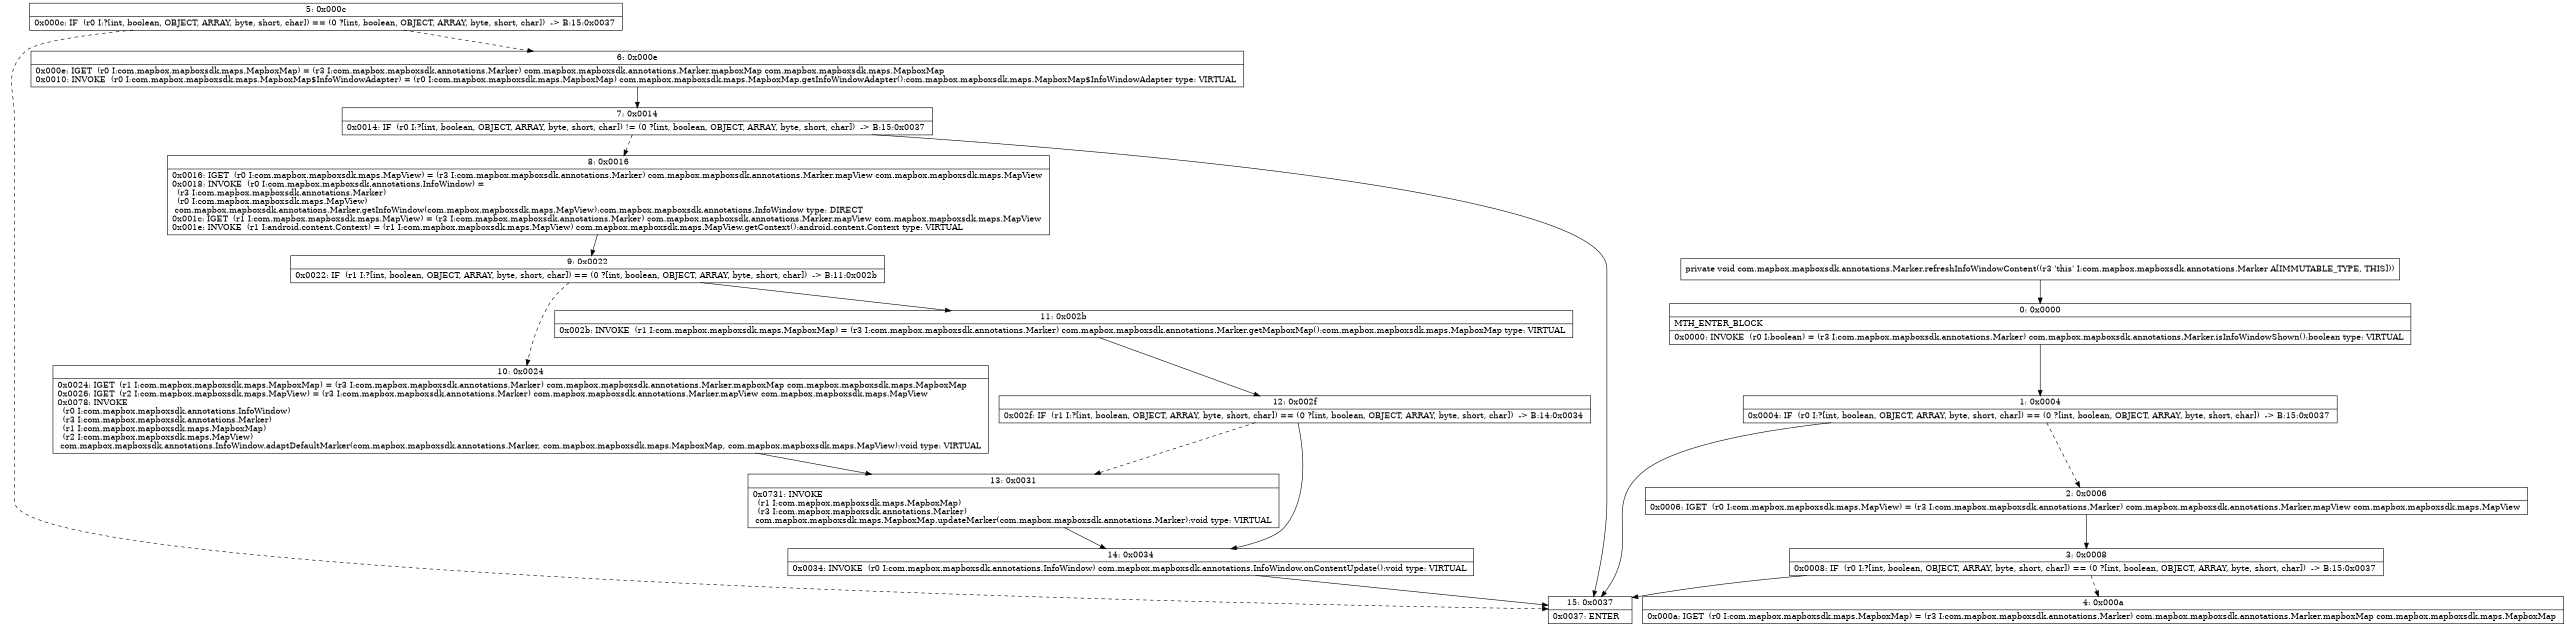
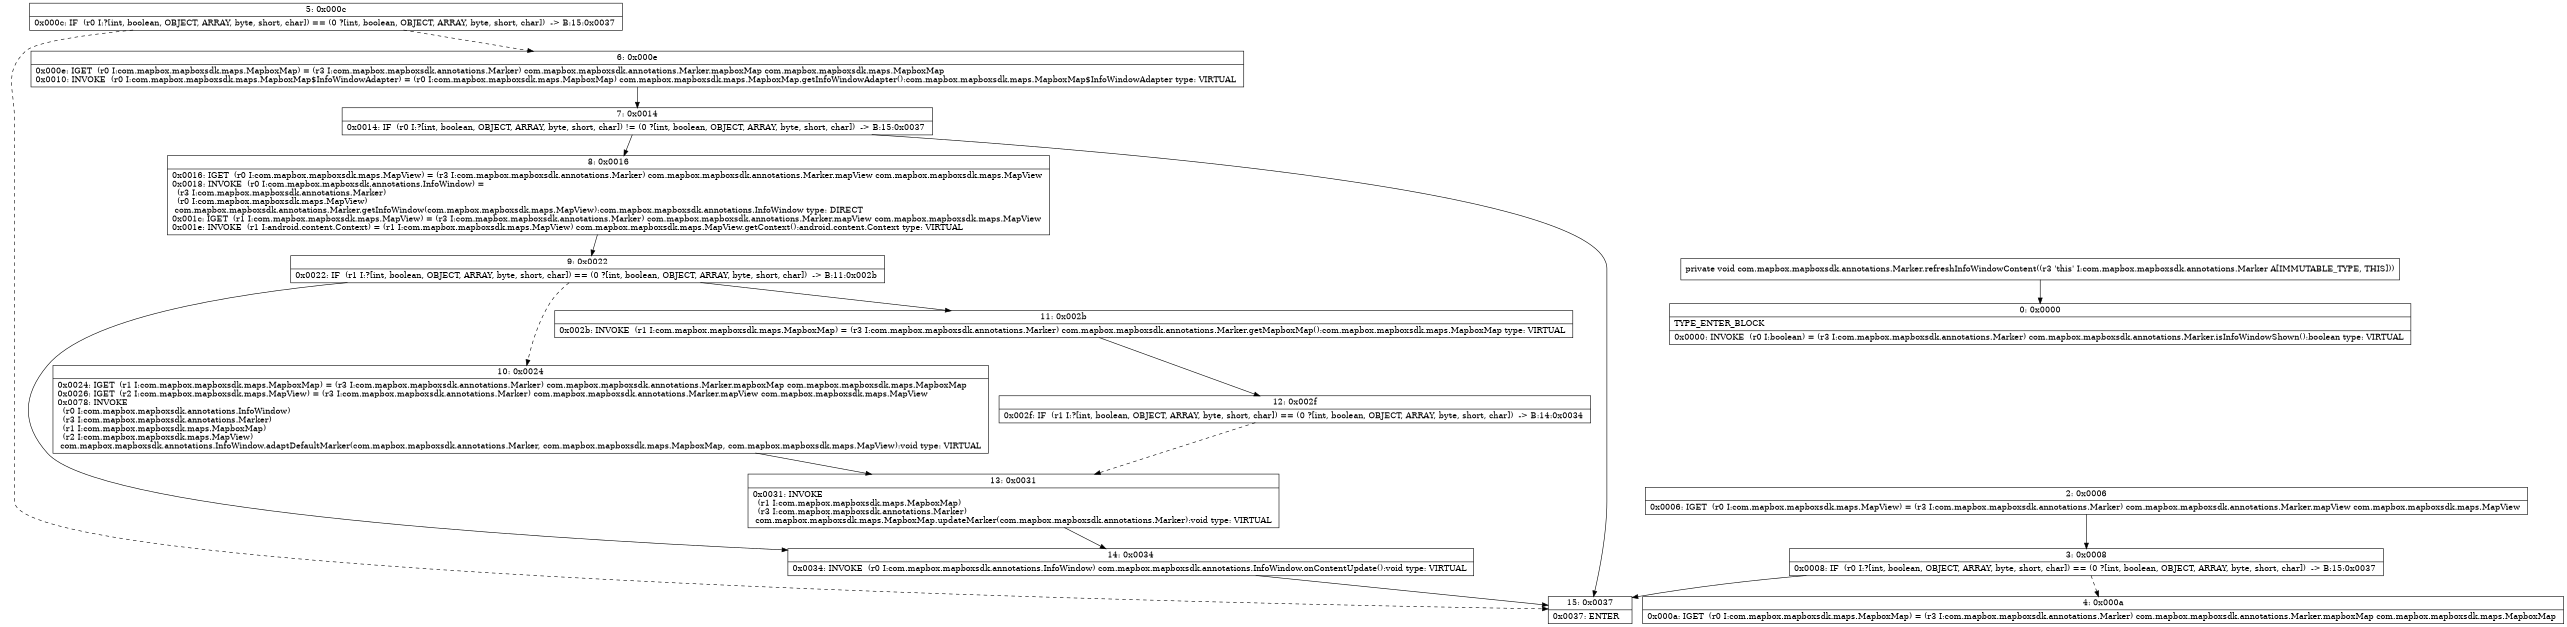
(629, 143) -> (629, 143)
(1719, 324) -> (1720, 324)
(2040, 409) -> none
(790, 495) -> (790, 495)
(1298, 503) -> (205, 501)
